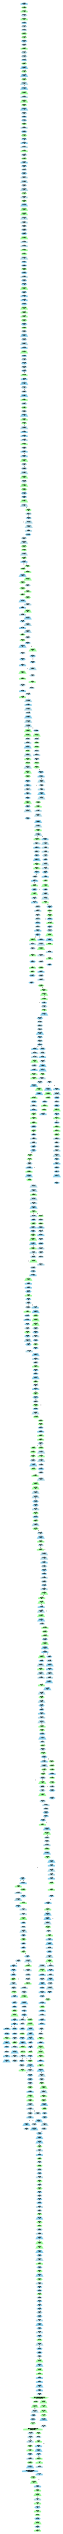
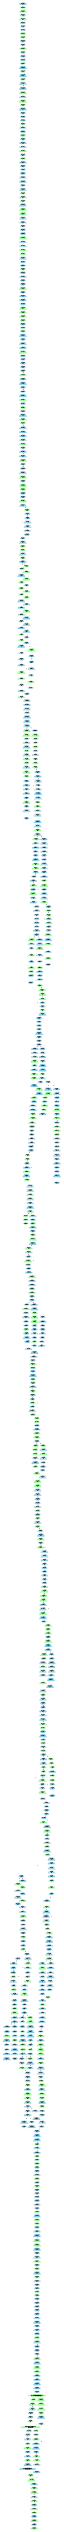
(41, 1227) -> none
